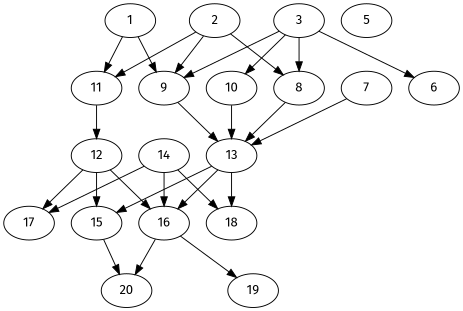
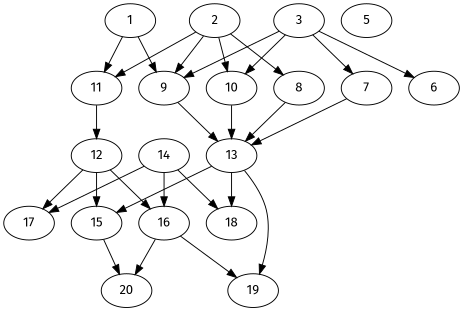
none -> (222, 50)
(299, 50) -> (329, 51)
(202, 185) -> (267, 215)
